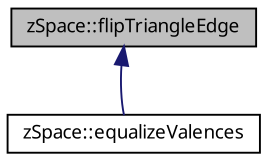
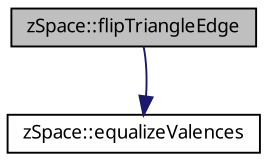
(121, 90) -> (146, 71)
